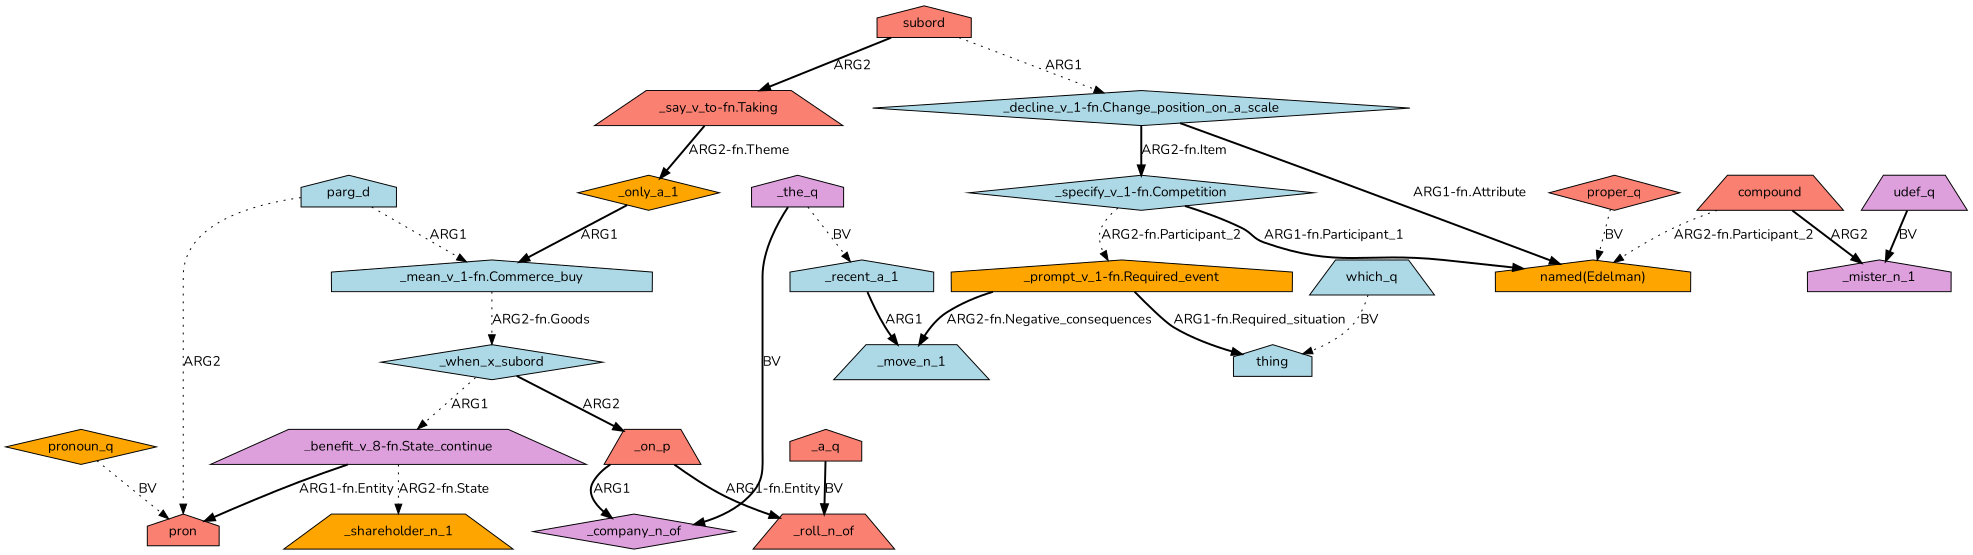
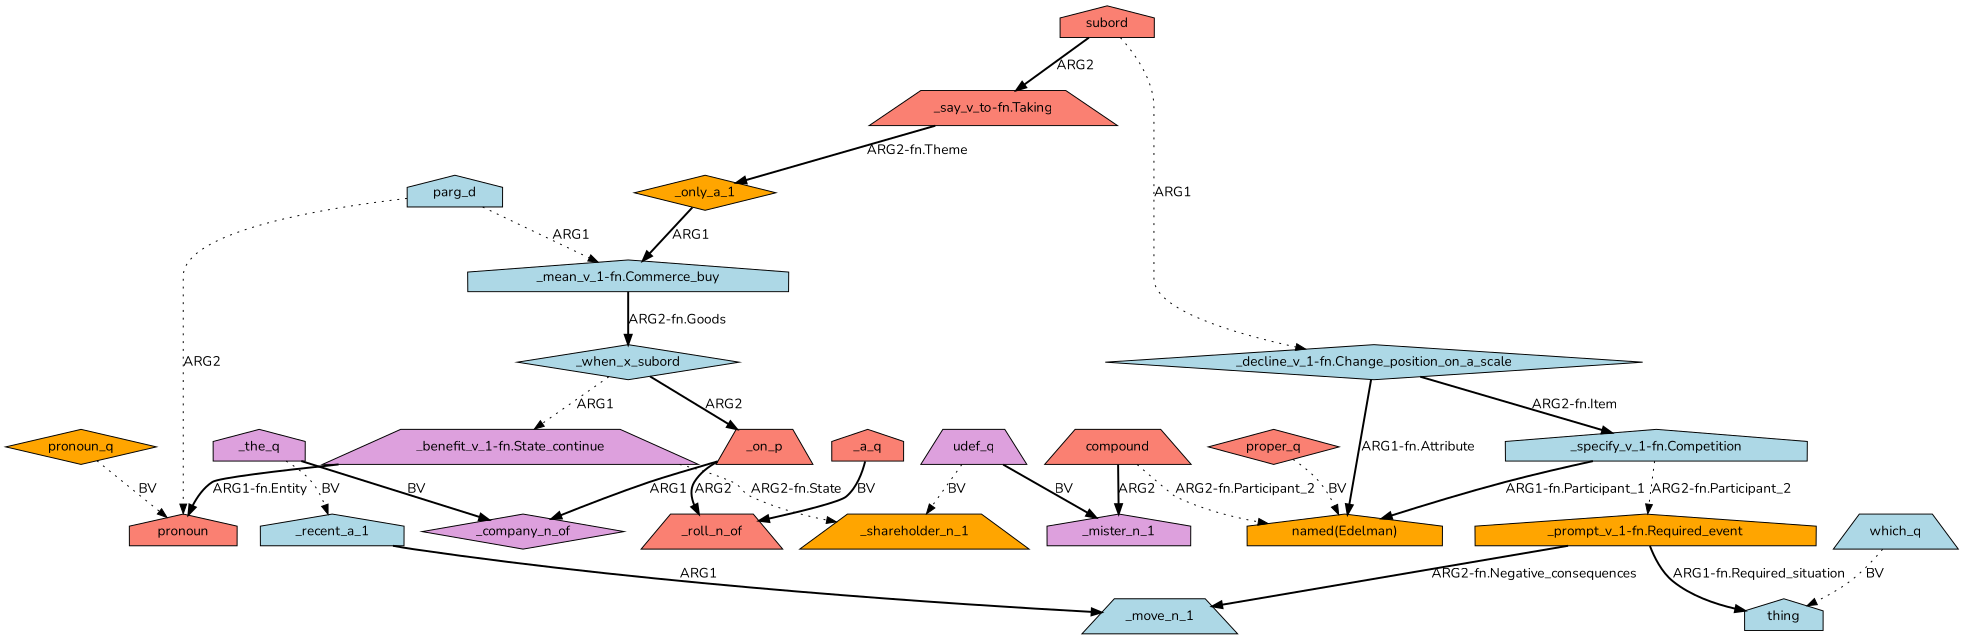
(1141, 193) -> (1656, 447)
(492, 313) -> (628, 313)
(398, 447) -> (510, 447)
none -> (947, 485)
(773, 489) -> (713, 489)
(183, 532) -> (183, 532)
